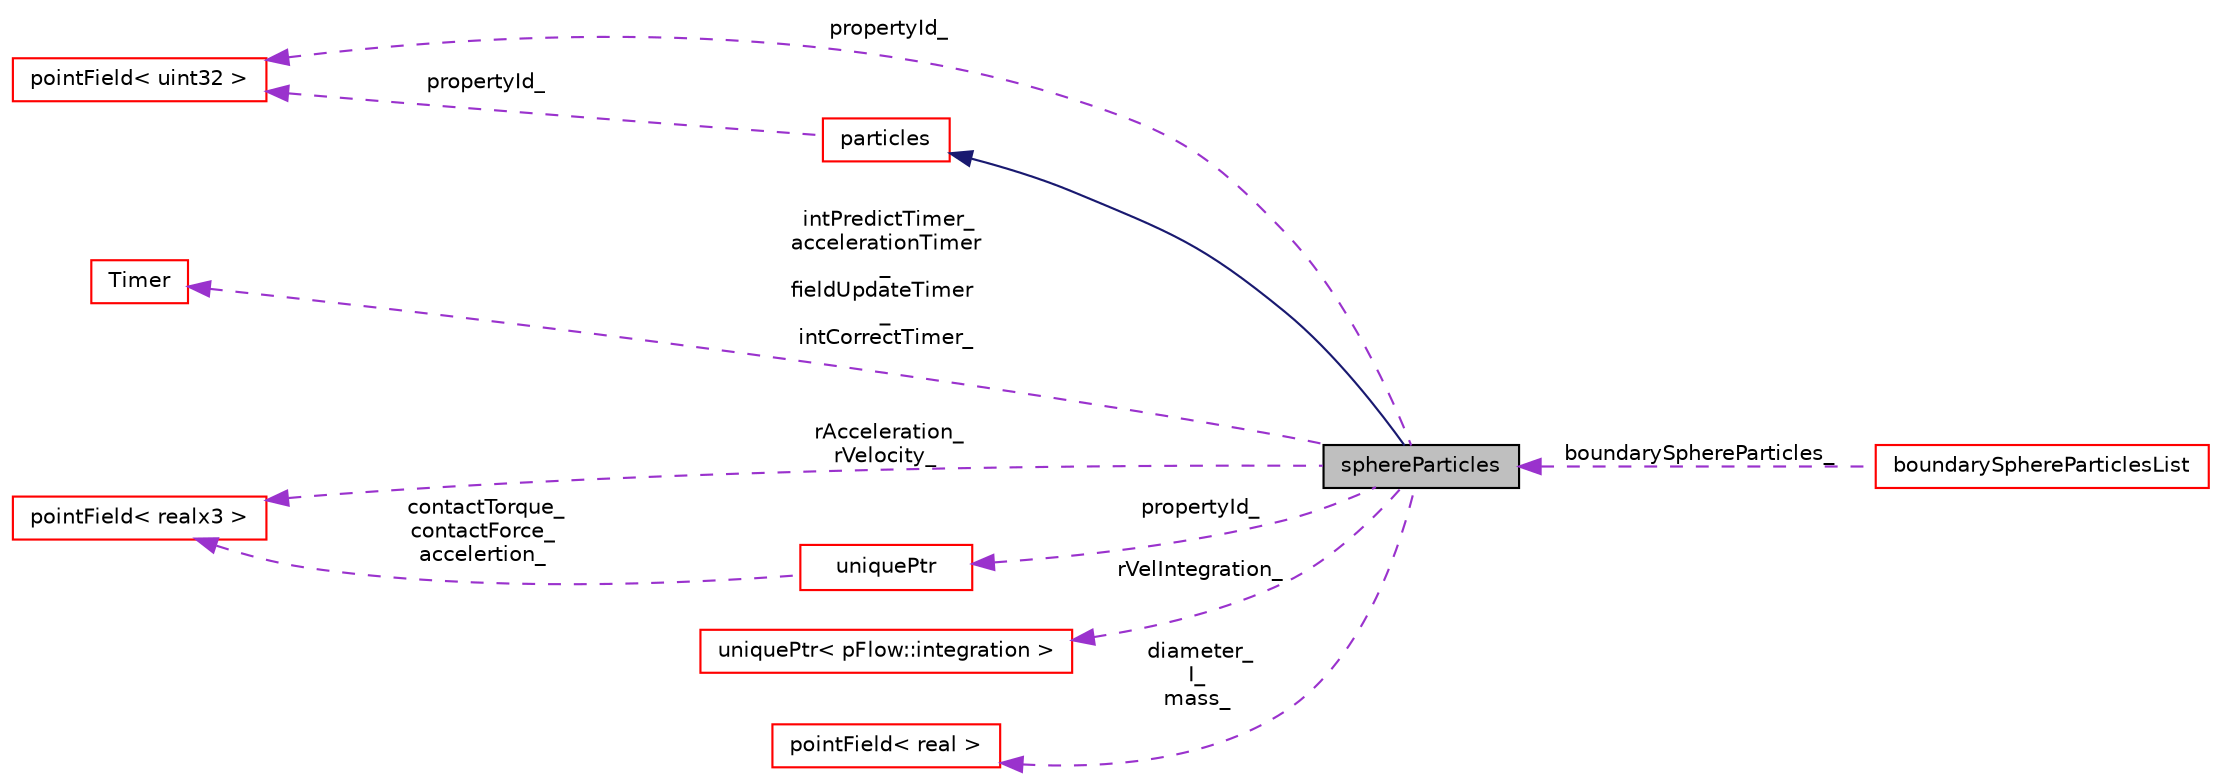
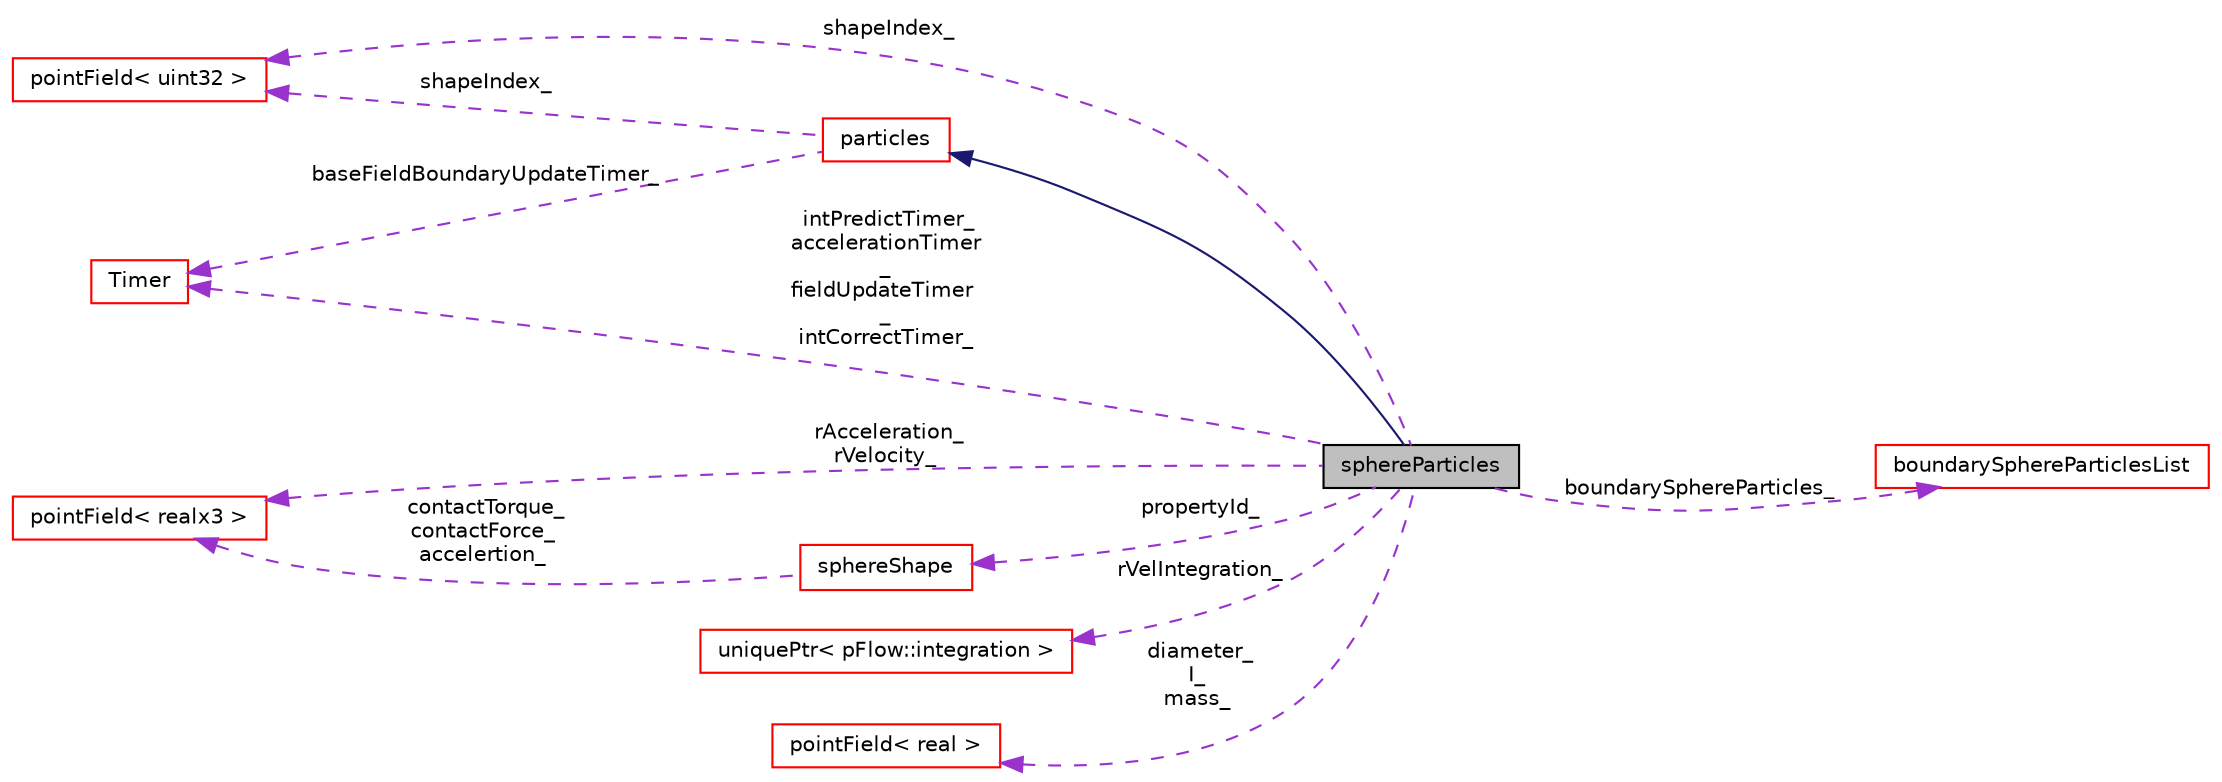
(886, 29) -> (886, 29)
(483, 83) -> (483, 83)
none -> (516, 210)
(1708, 467) -> (1703, 510)
(886, 567) -> (886, 567)
